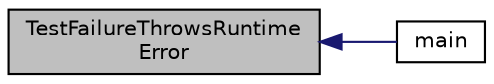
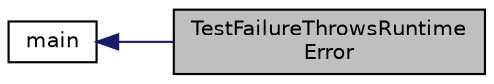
(369, 42) -> (146, 42)
